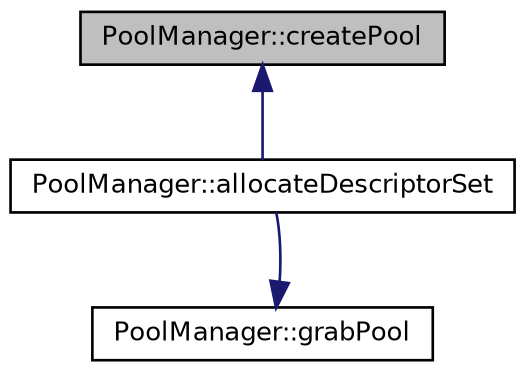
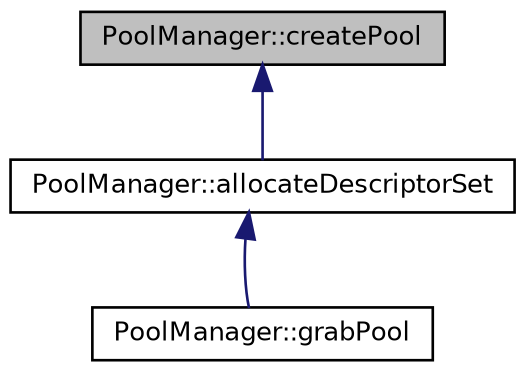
(280, 247) -> (245, 273)
